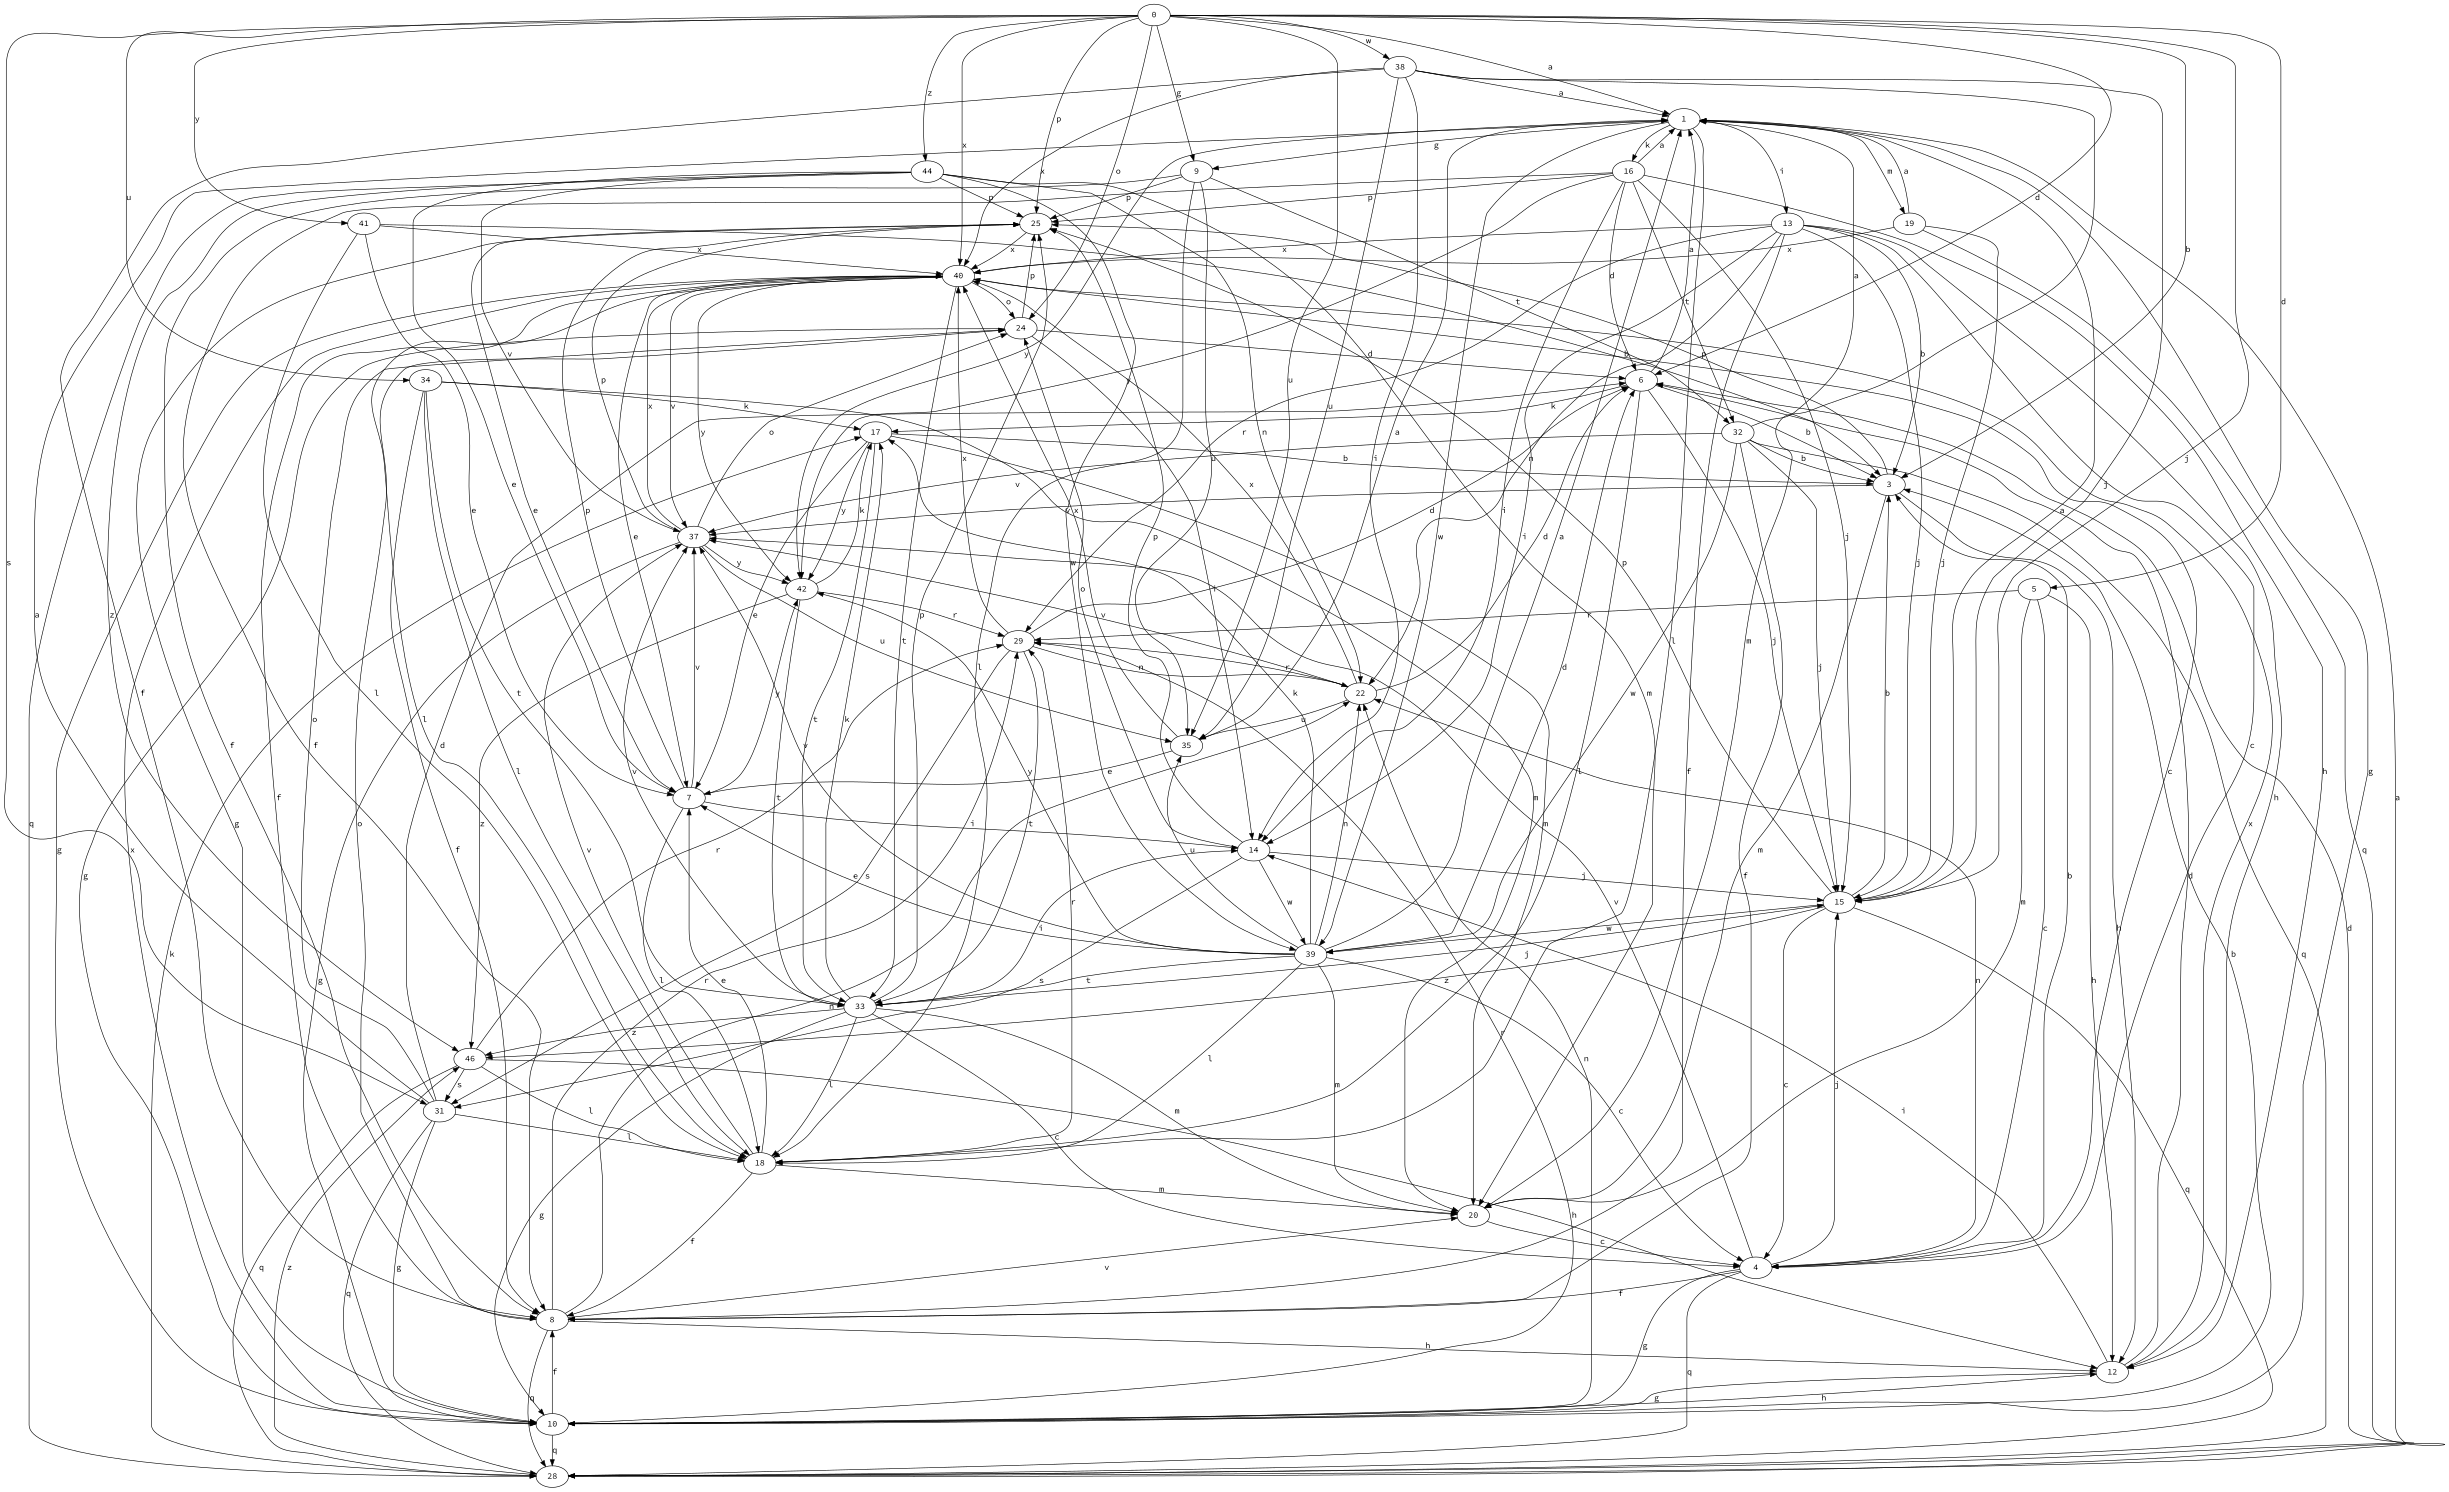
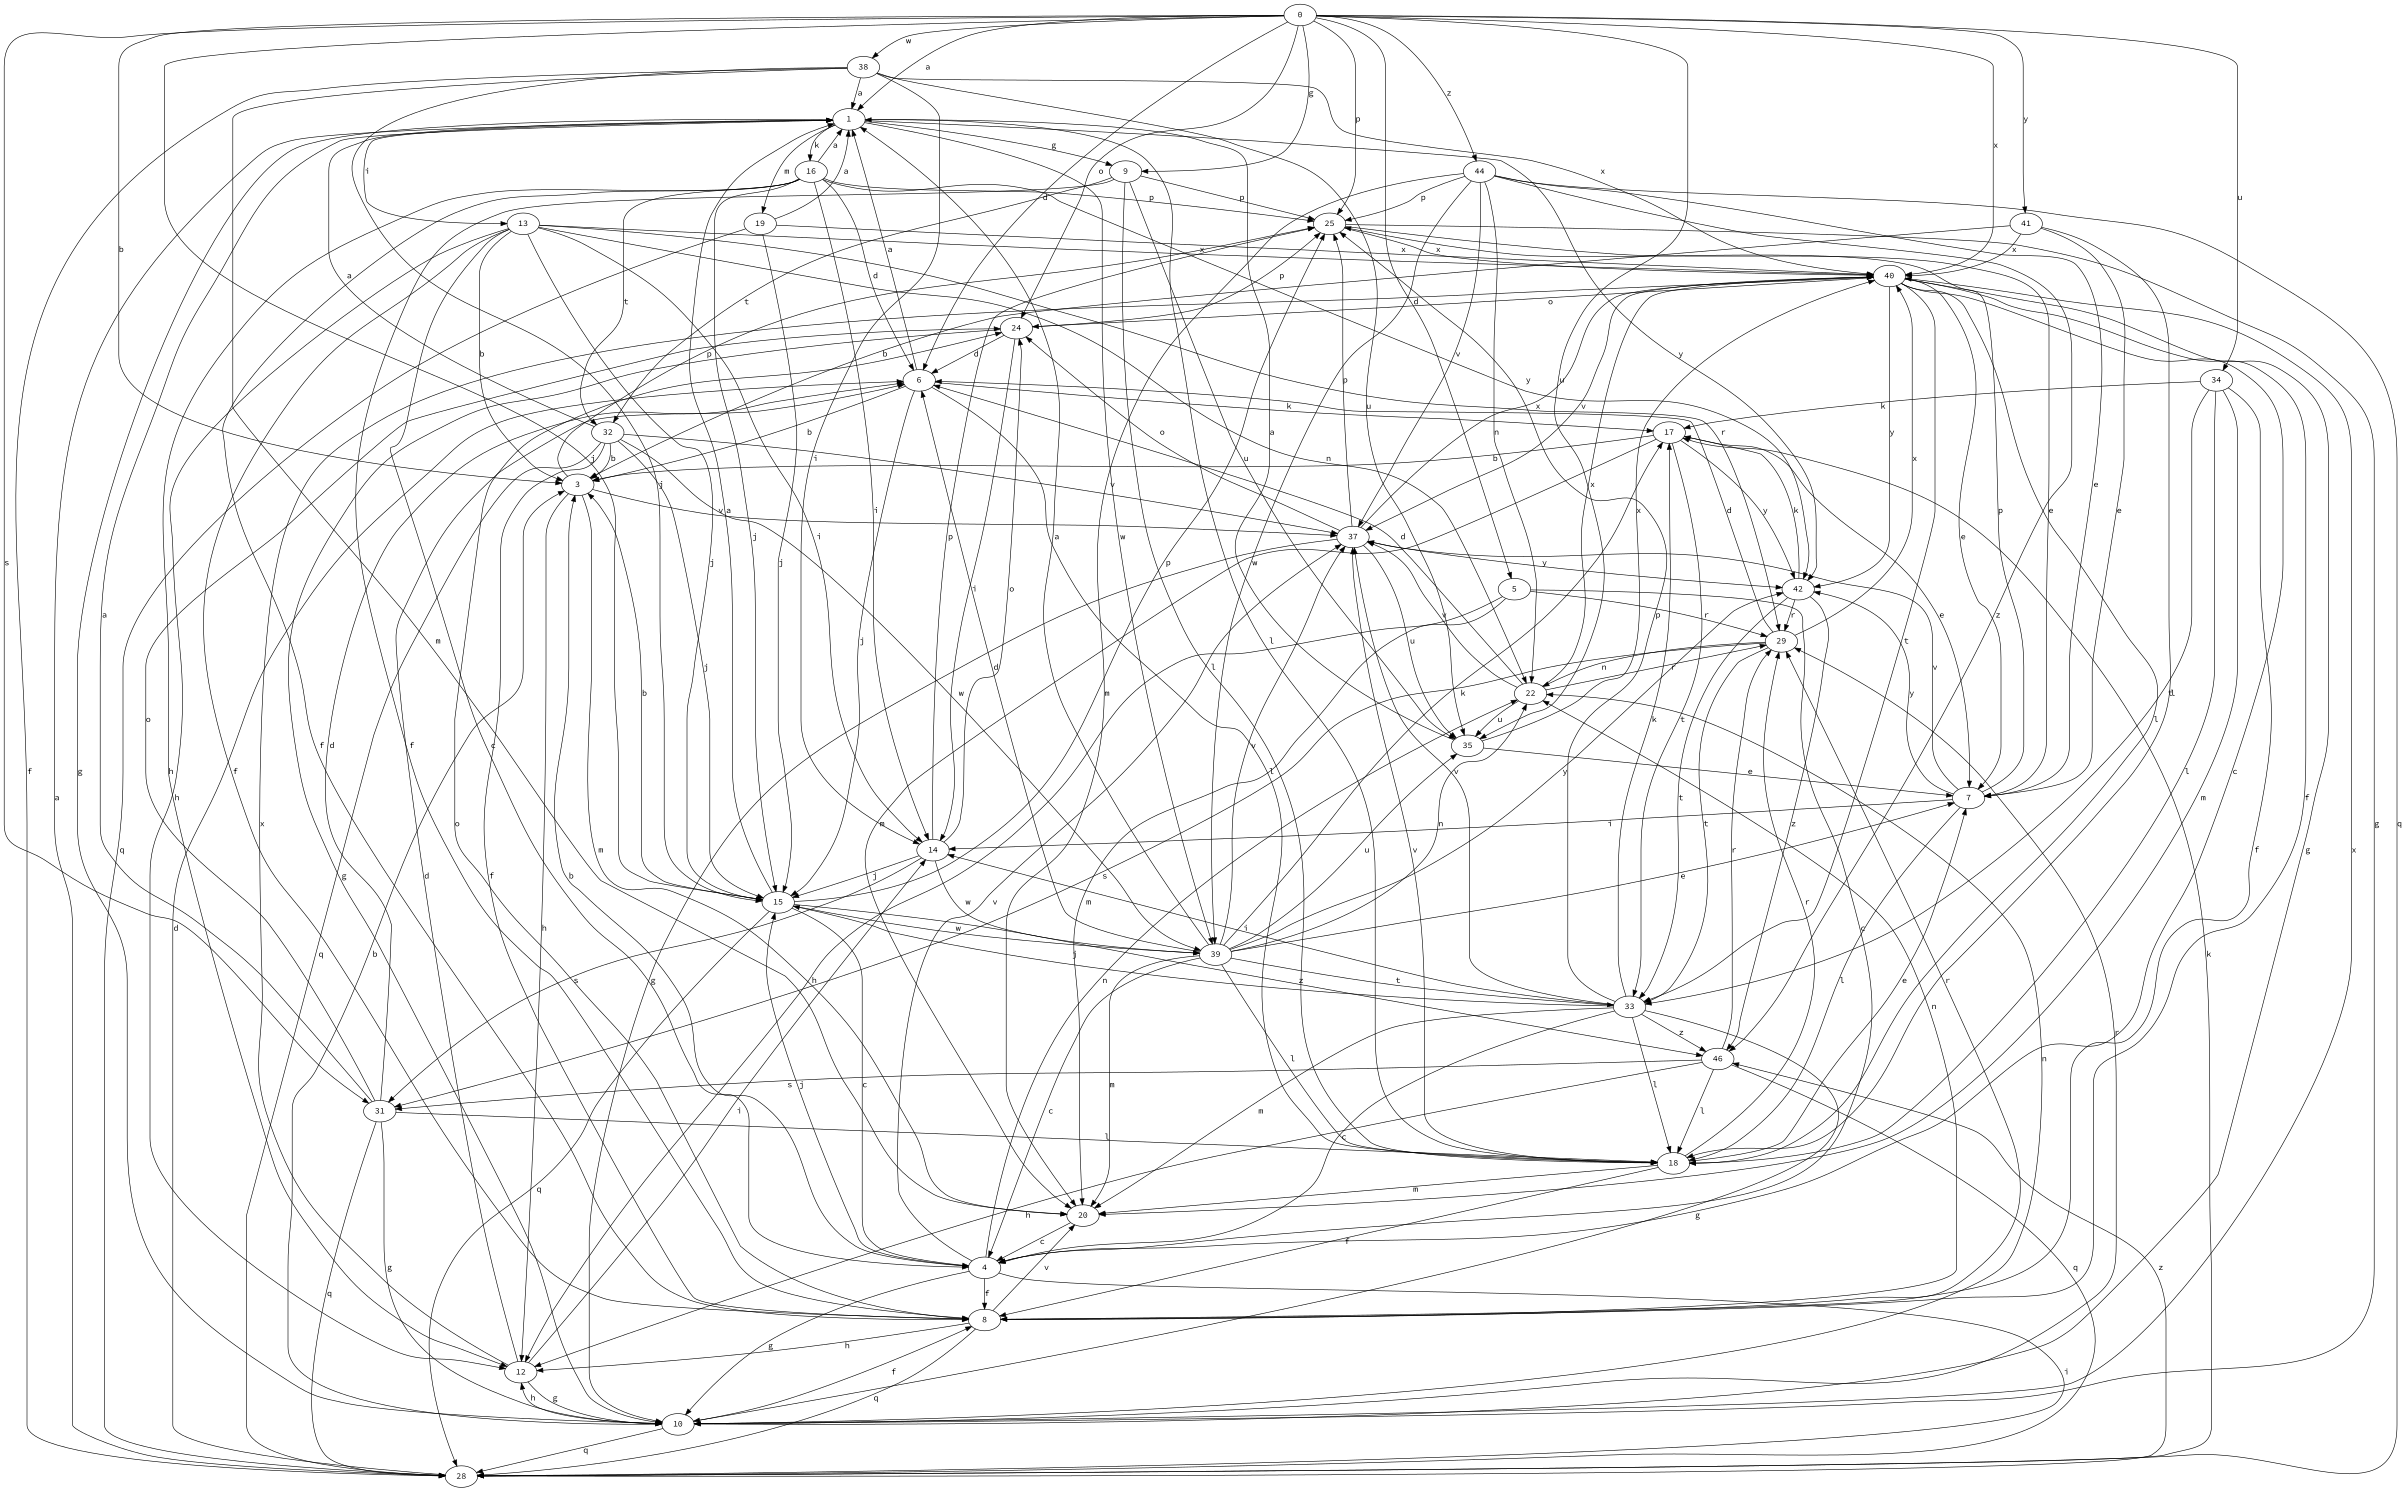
(134, 251) -> (20, 626)
(1690, 1372) -> (2067, 1372)
